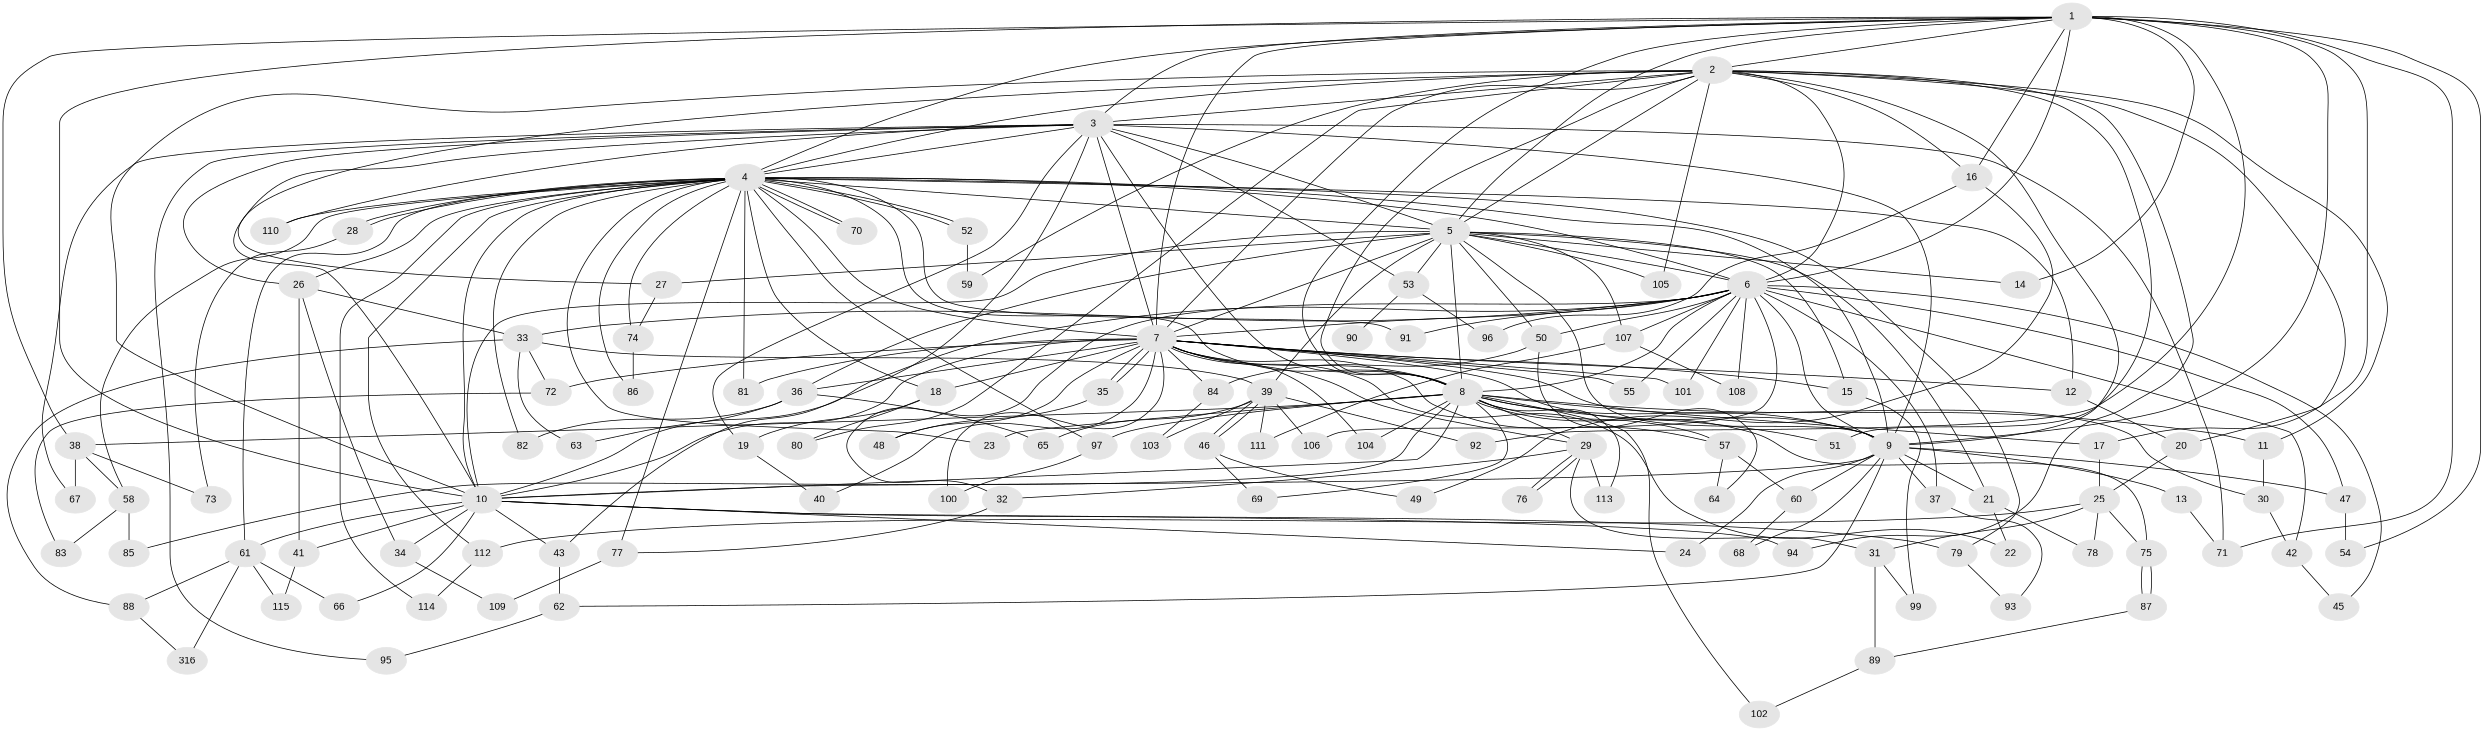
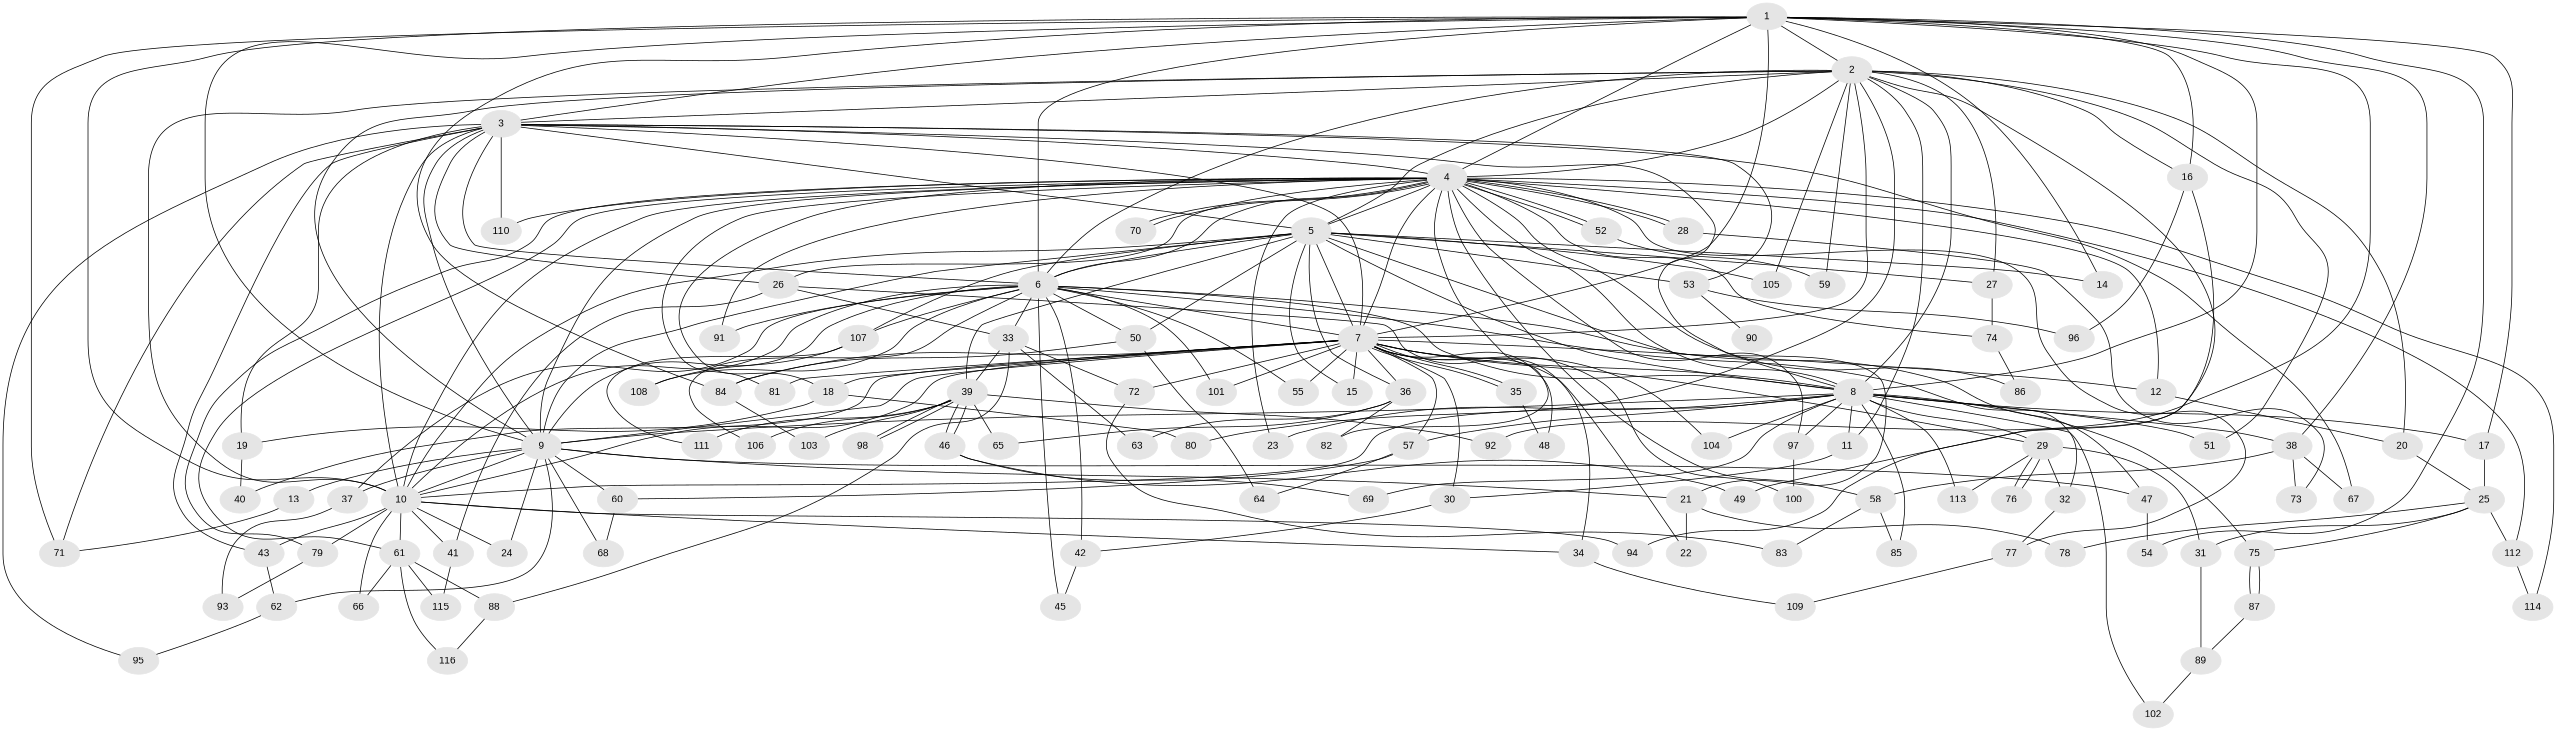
(1728, 47) -> (872, 50)
none -> (687, 264)
none -> (863, 446)
(1916, 607) -> none
(187, 661) -> (448, 661)
